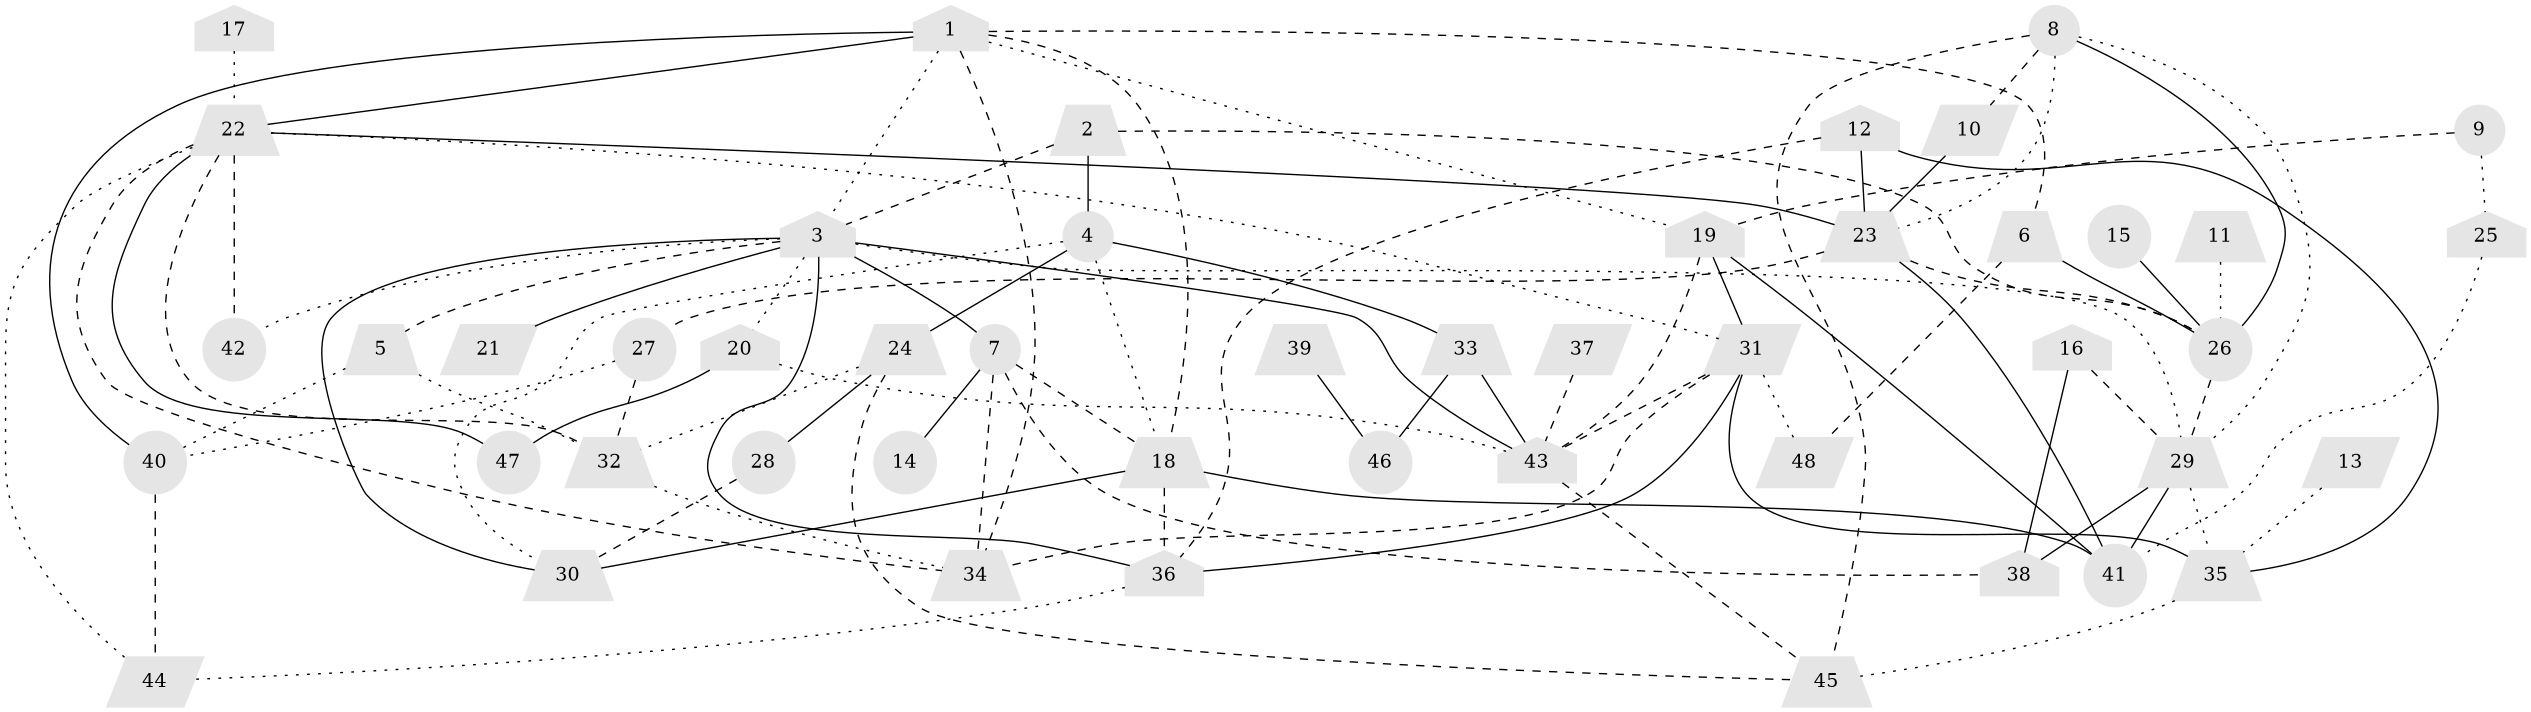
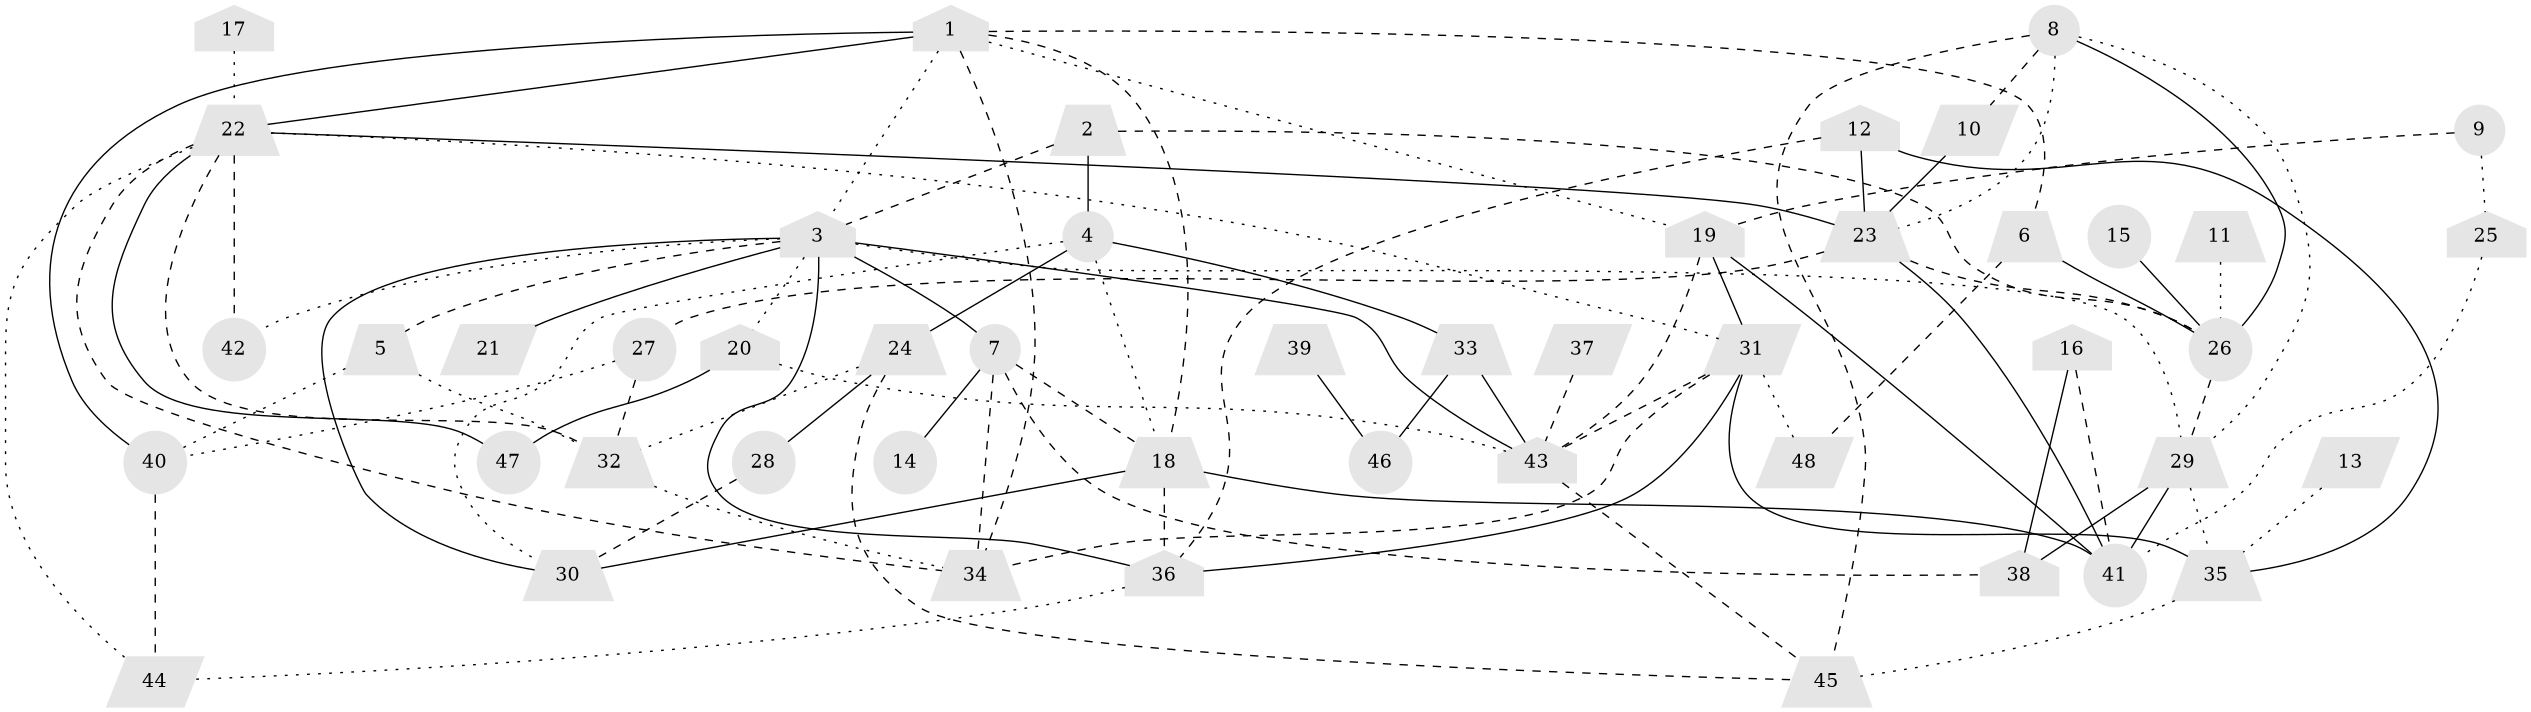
(2125, 404) -> (2093, 457)
